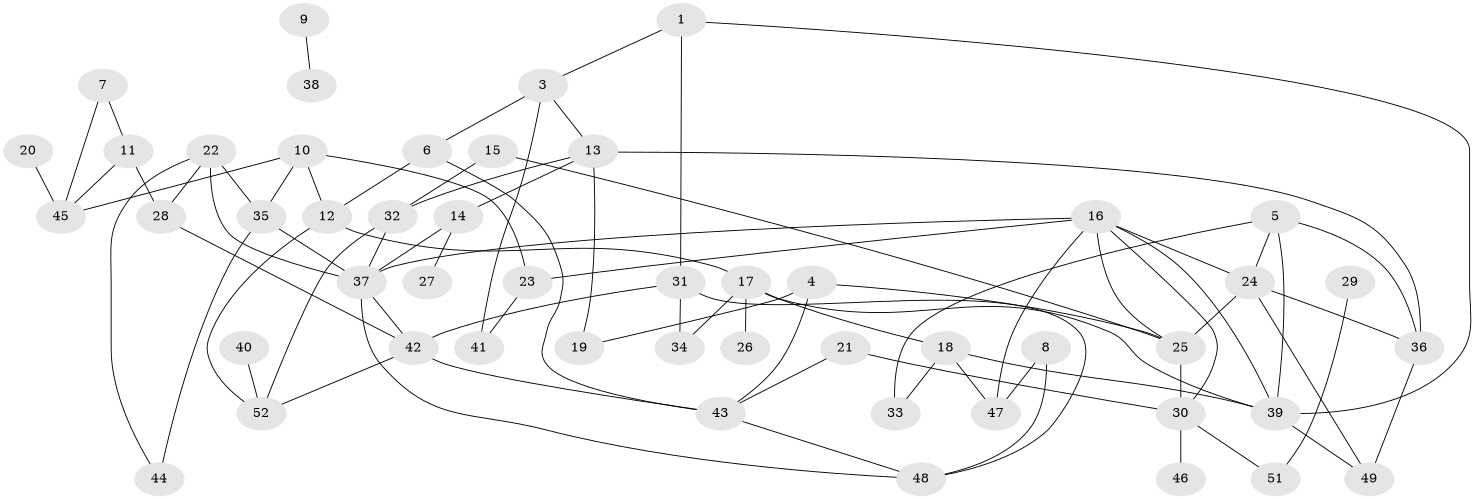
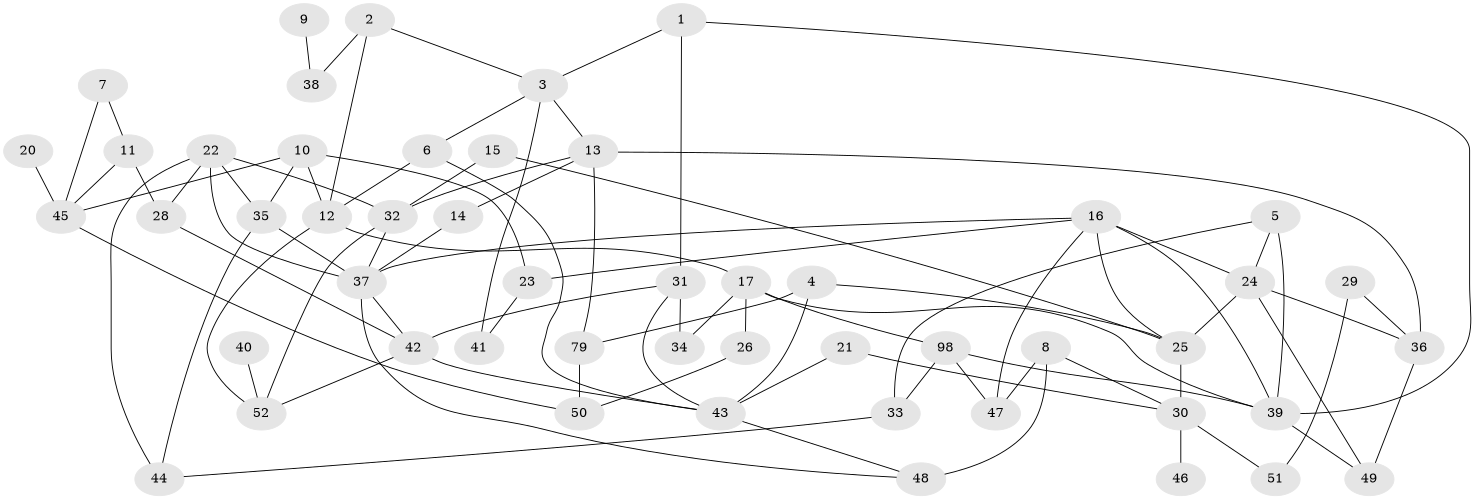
none -> (370, 20)
none -> (304, 180)
(1375, 259) -> (1385, 315)
(427, 282) -> none
(942, 301) -> (646, 361)
(1191, 305) -> (1130, 389)
(579, 348) -> (579, 348)
(946, 348) -> (946, 348)
none -> (579, 414)
none -> (528, 450)
